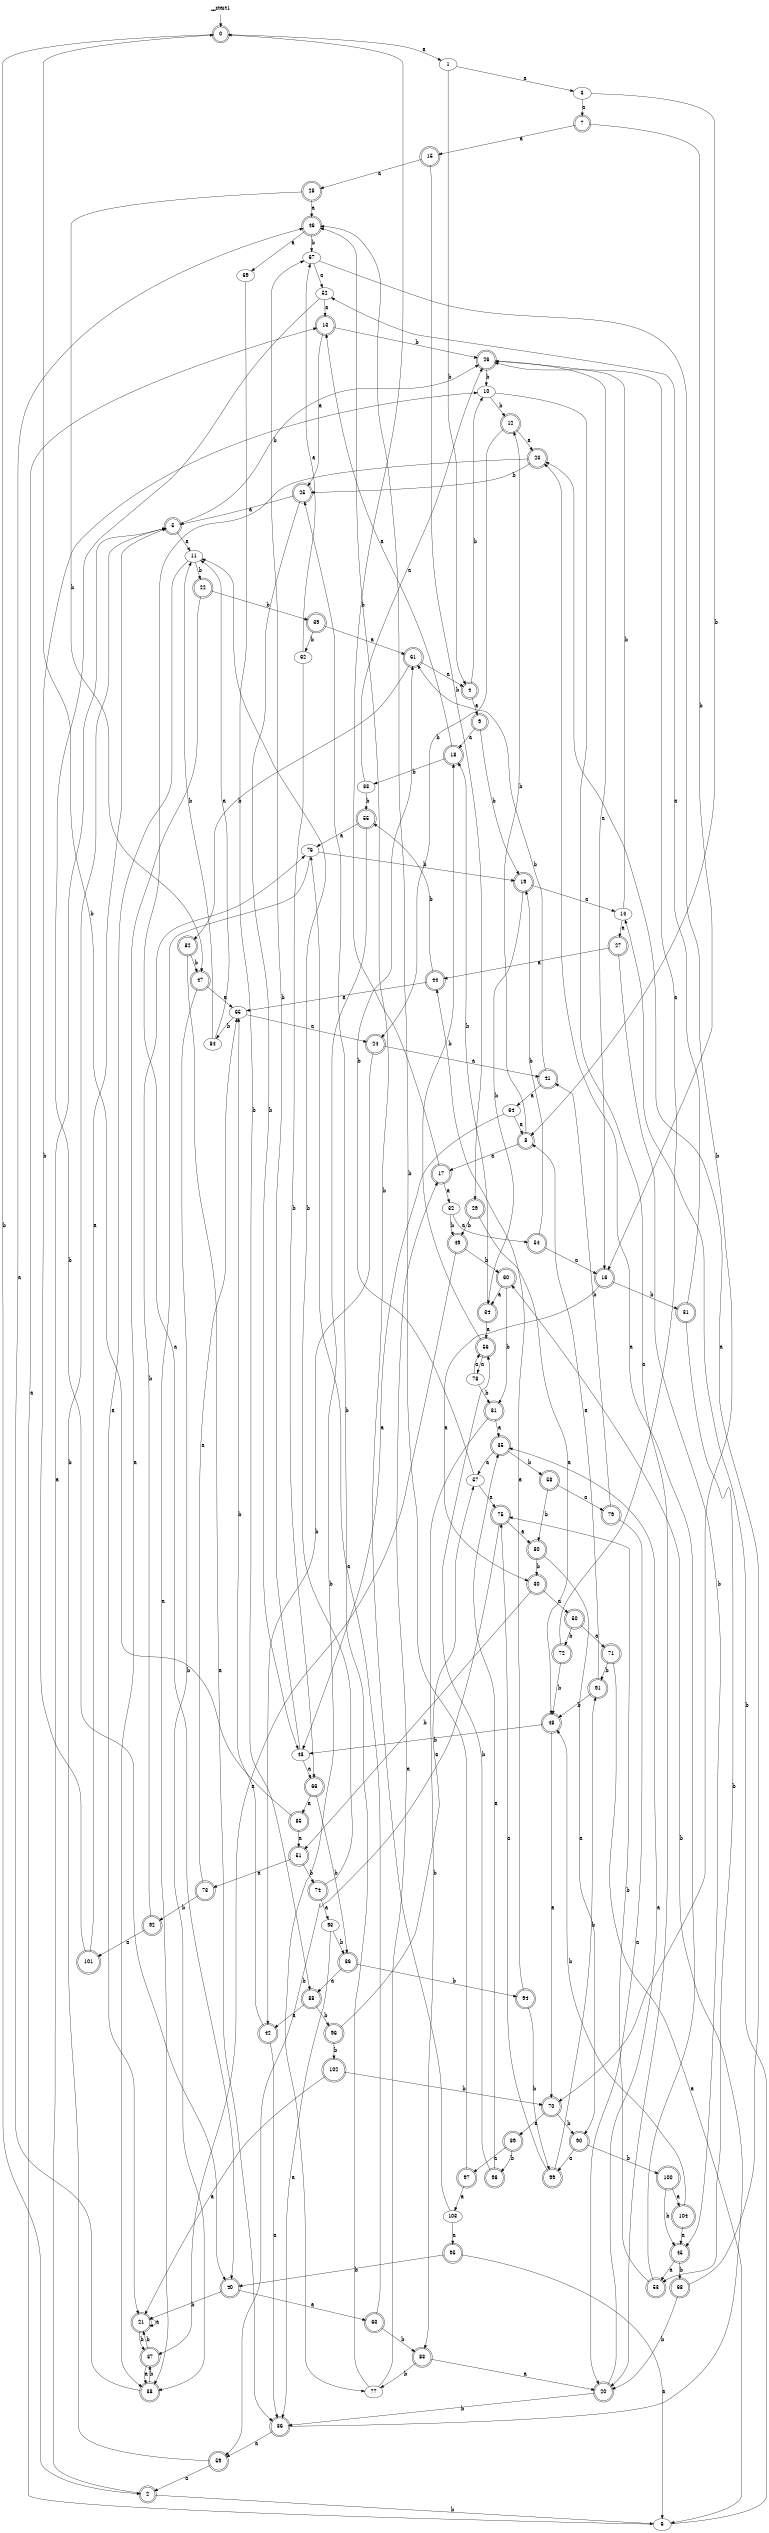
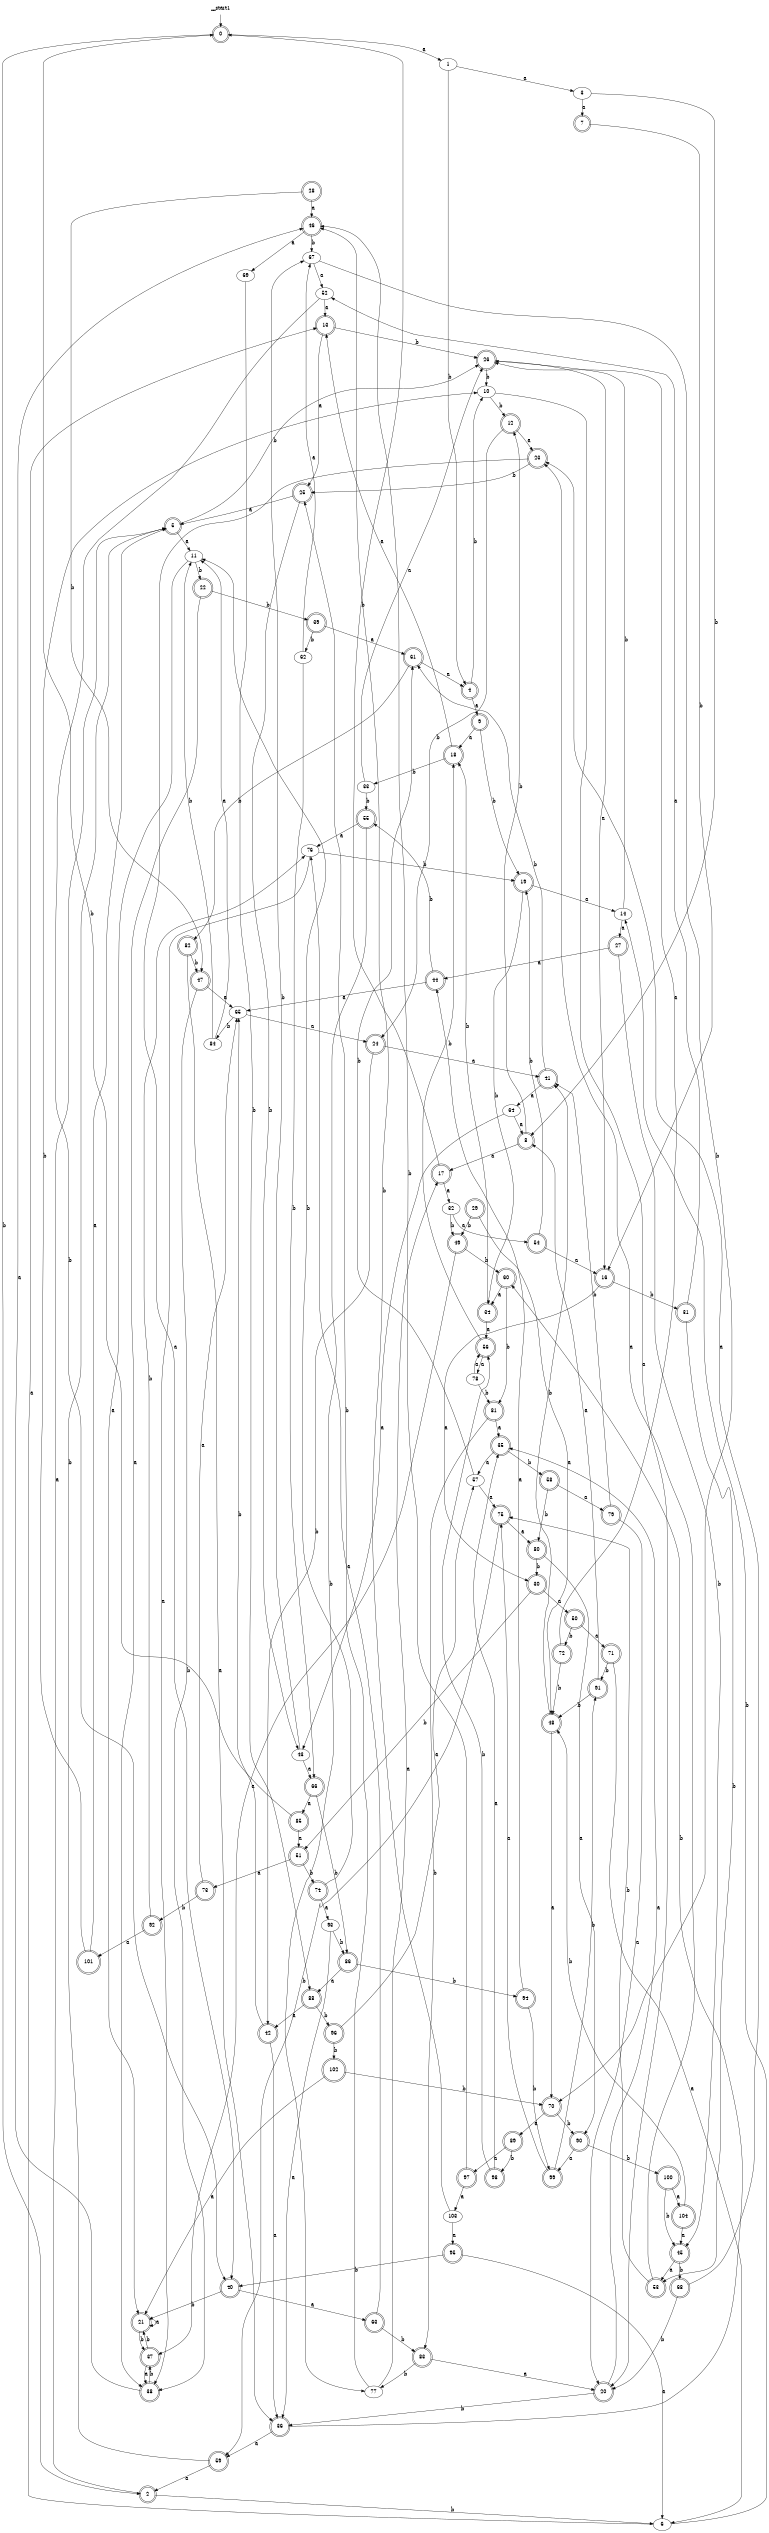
(430, 157) -> none
(428, 1739) -> (547, 1401)
